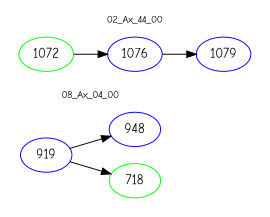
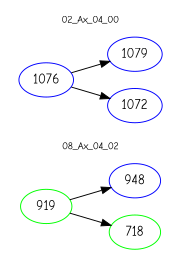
(135, 20) -> (91, 20)
(46, 54) -> (135, 106)
(86, 54) -> (86, 91)
(91, 96) -> (91, 147)
(46, 155) -> (46, 206)
